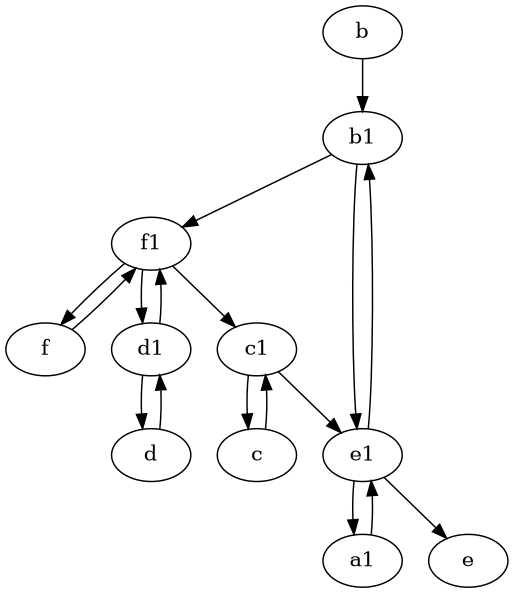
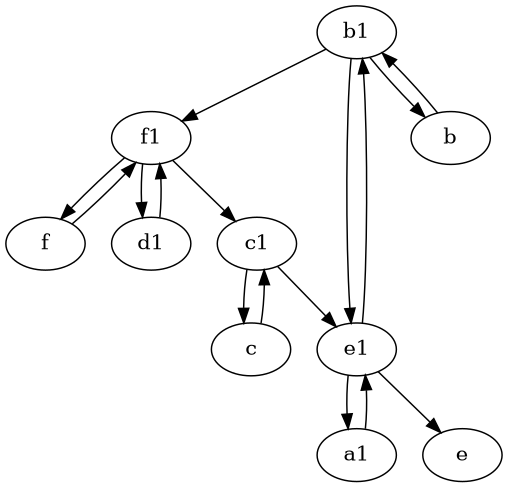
none -> (391, 82)
(151, 455) -> none
